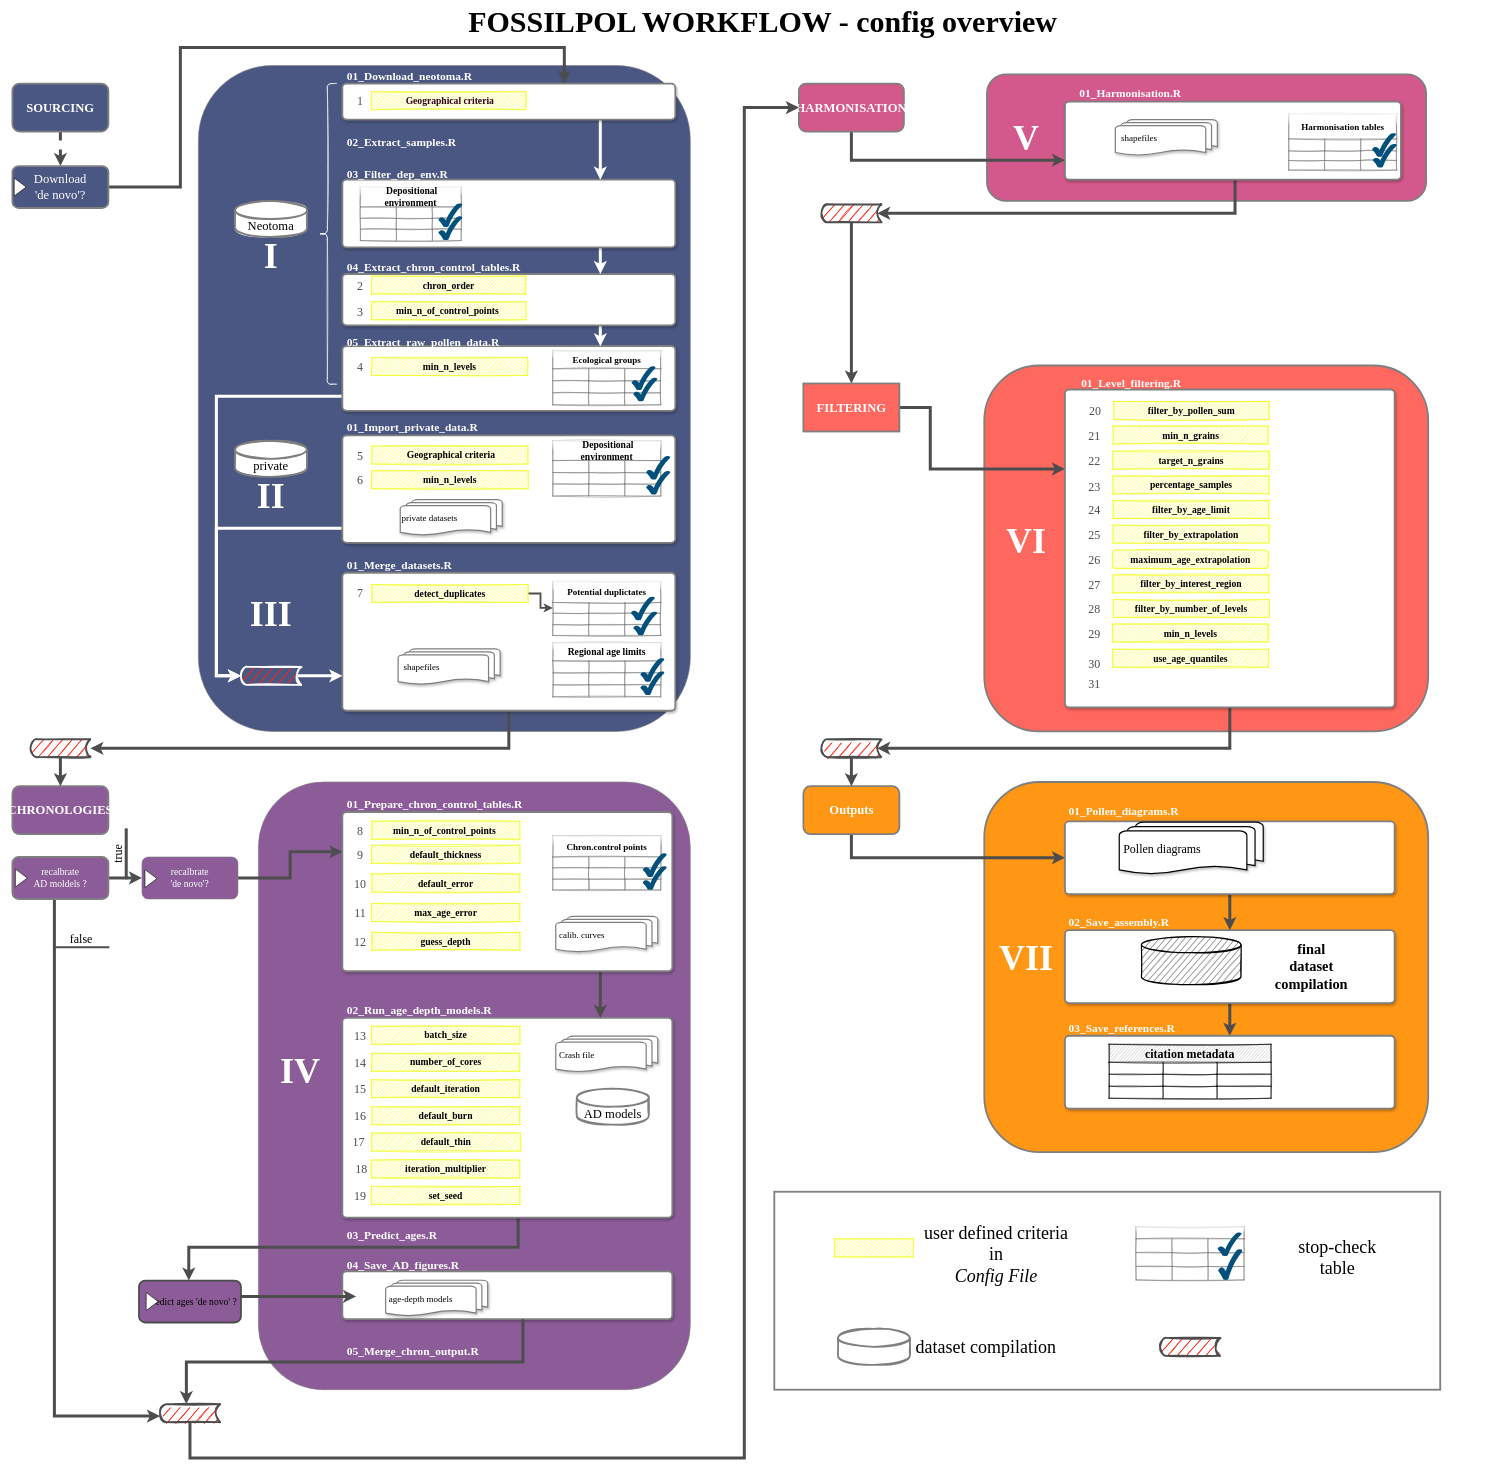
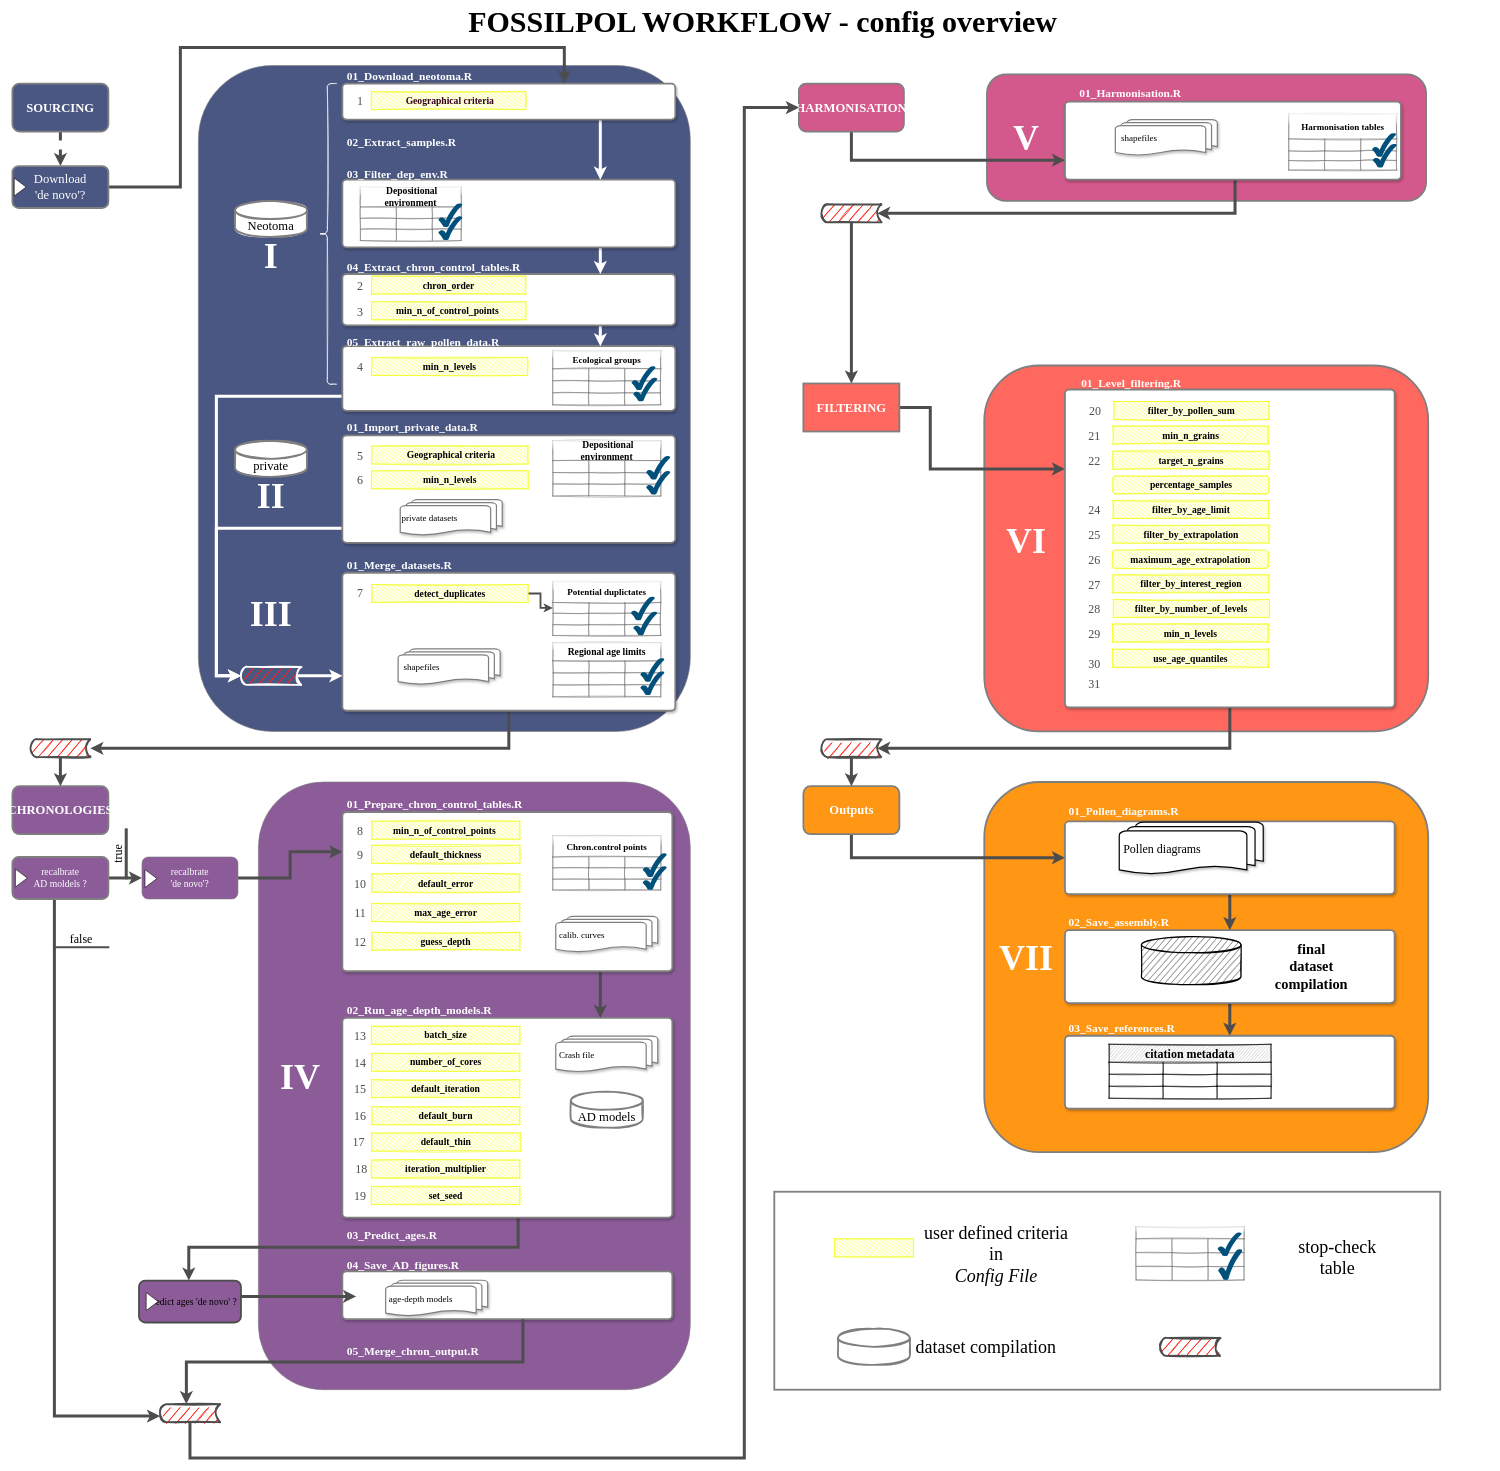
(1191, 485) -> (1191, 485)
(1094, 486) -> none
(300, 1071) -> (300, 1077)
(613, 1107) -> (607, 1110)
